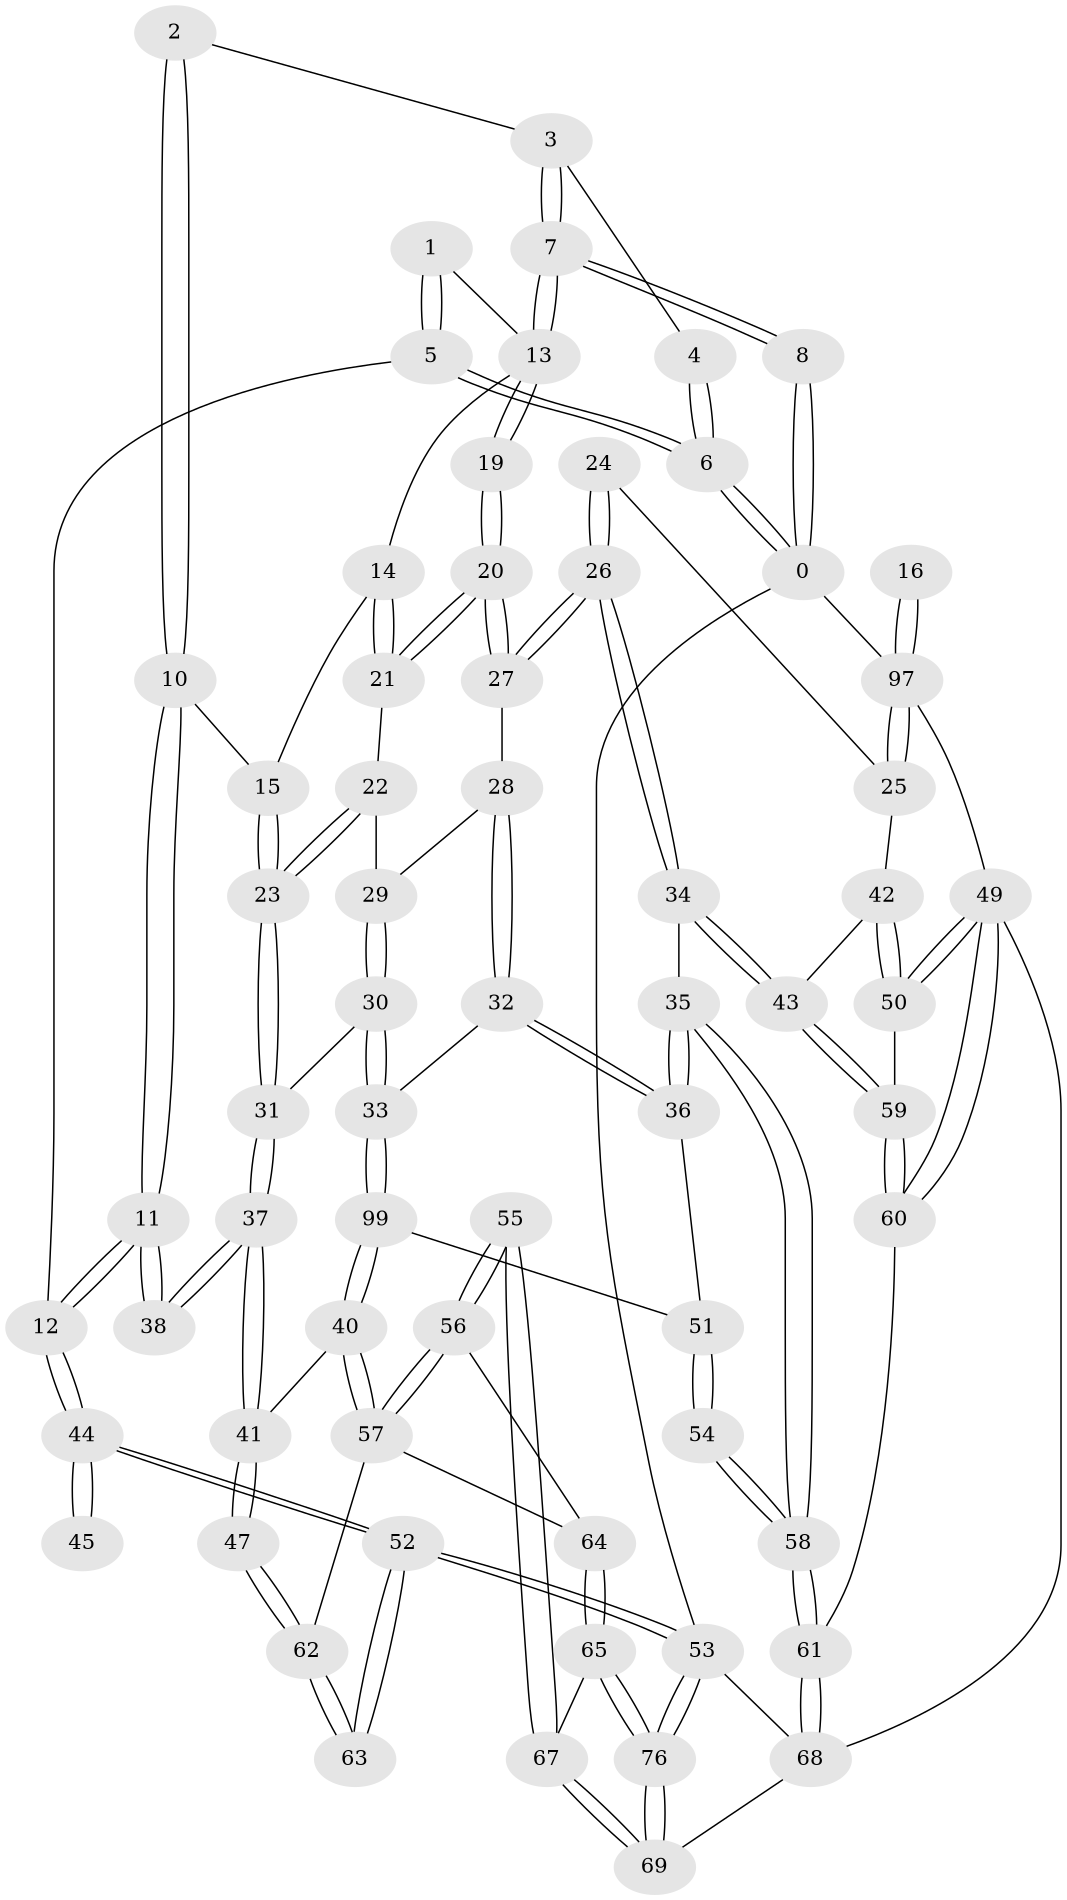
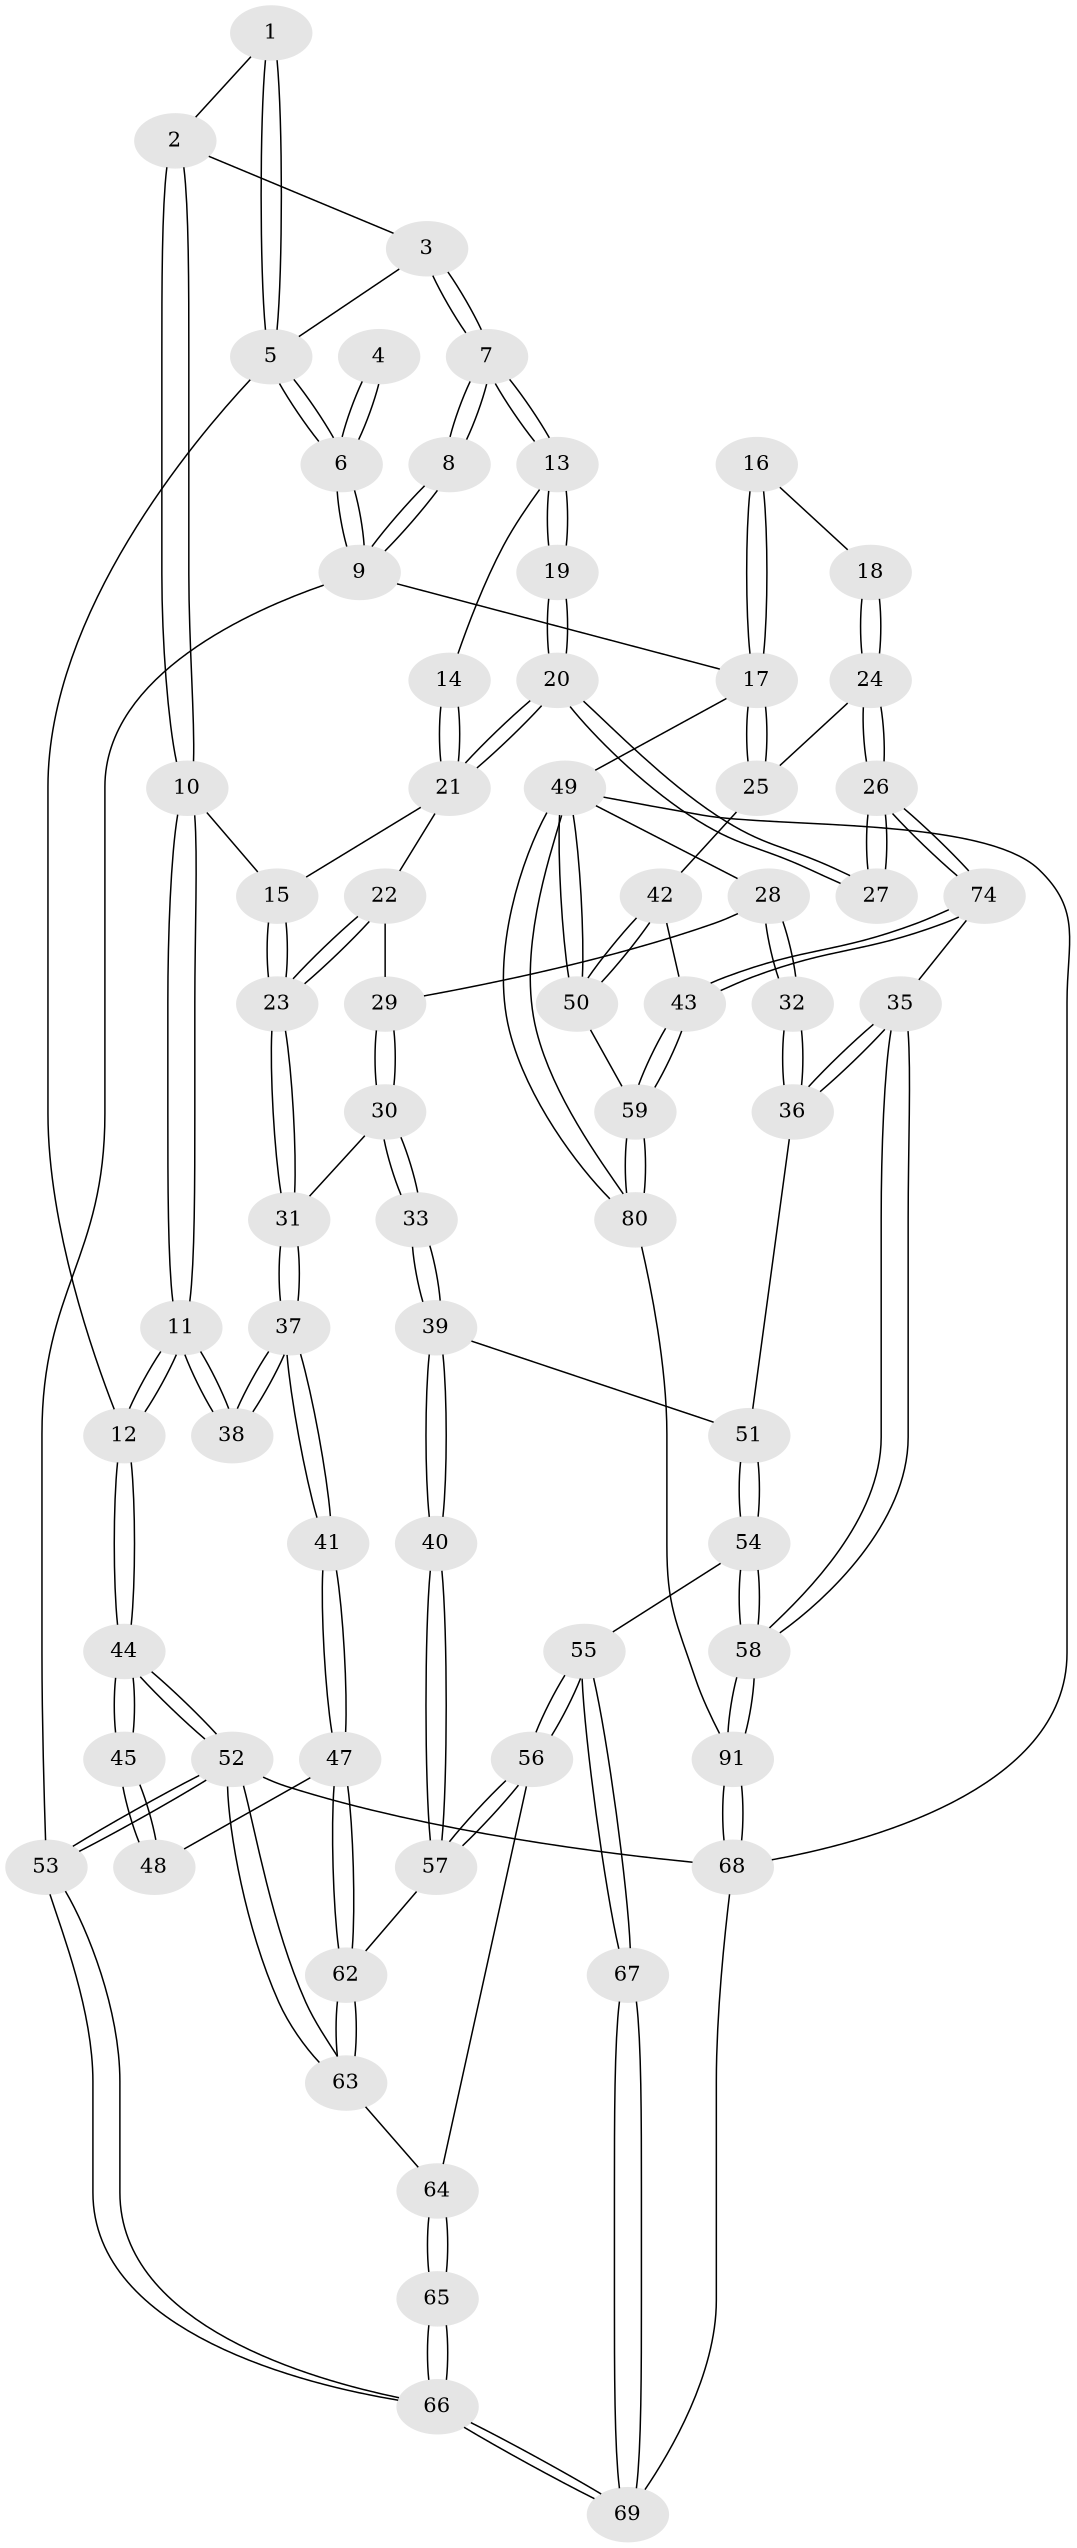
(624, 249) -> (349, 303)
(485, 303) -> (223, 87)
(803, 572) -> (360, 572)
none -> (871, 572)
(317, 677) -> (363, 842)
(902, 680) -> (757, 680)
(502, 734) -> (667, 842)
(679, 896) -> (985, 896)
(439, 1058) -> none
(376, 1220) -> (436, 1328)
(895, 1220) -> (635, 1220)
(298, 1382) -> none
(483, 1489) -> (392, 2137)
none -> (661, 1601)
(811, 1651) -> (733, 1759)
(757, 1705) -> (497, 1836)
(571, 1706) -> none
(655, 1759) -> (438, 2407)
none -> (154, 1867)
